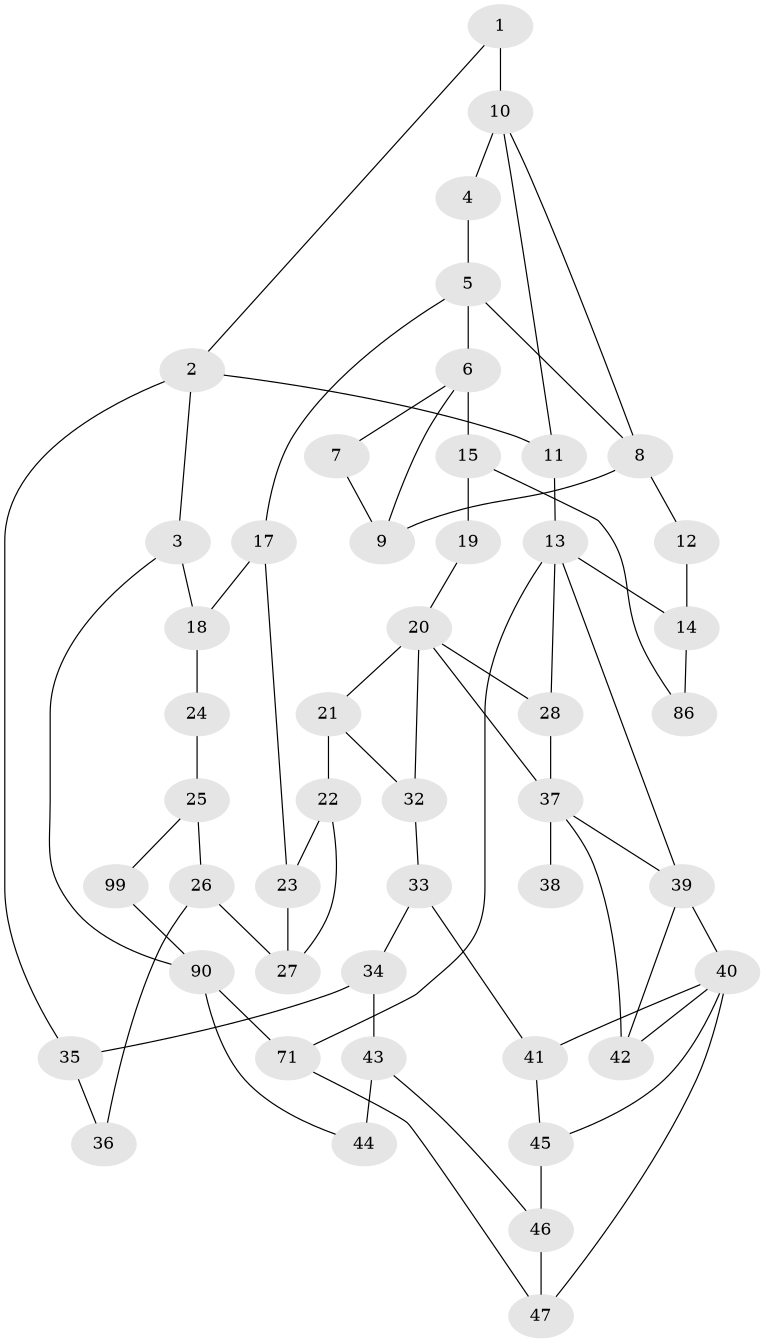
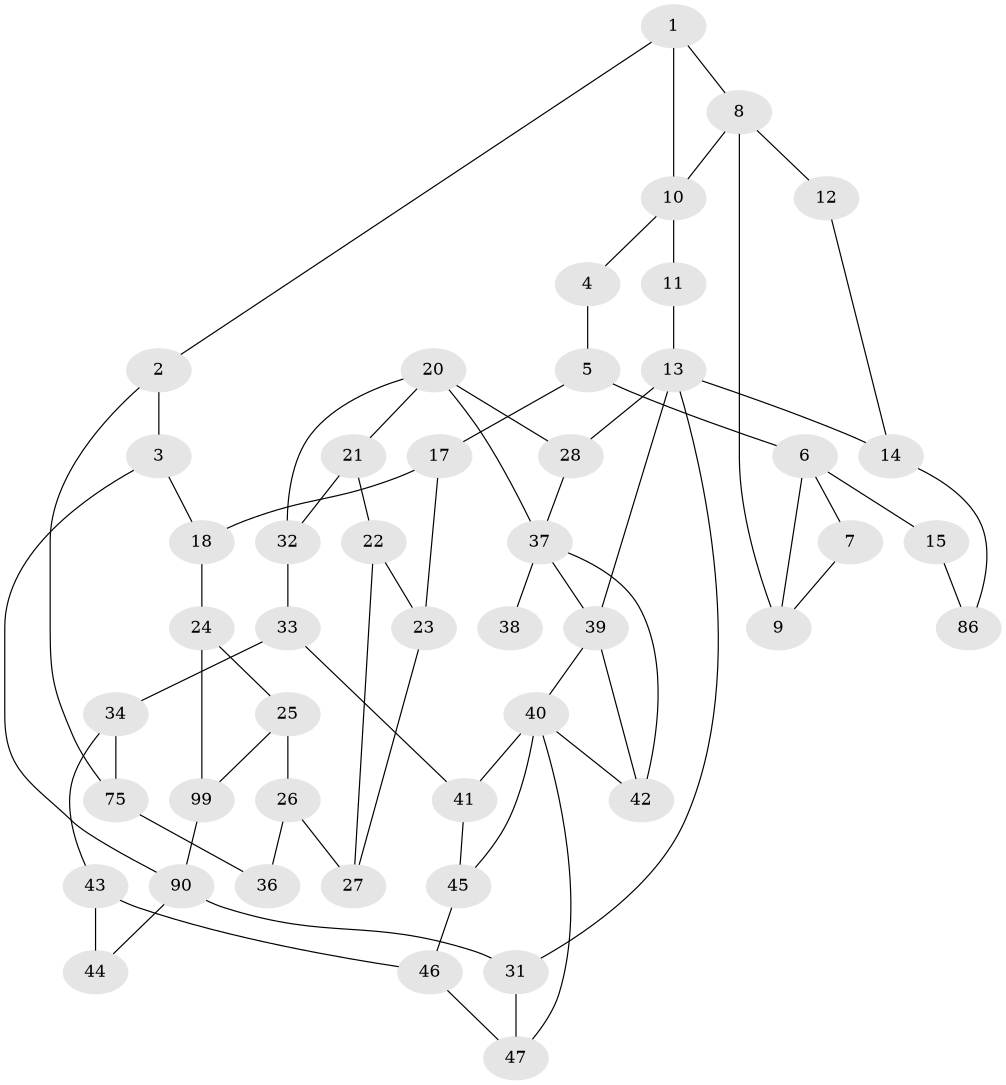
(554, 370) -> (707, 69)
(379, 401) -> none
(468, 542) -> none
none -> (202, 714)
(70, 1058) -> (116, 800)
(288, 1058) -> (516, 972)
